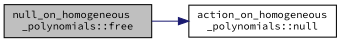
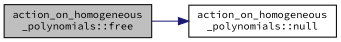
(78, 21) -> (78, 21)
